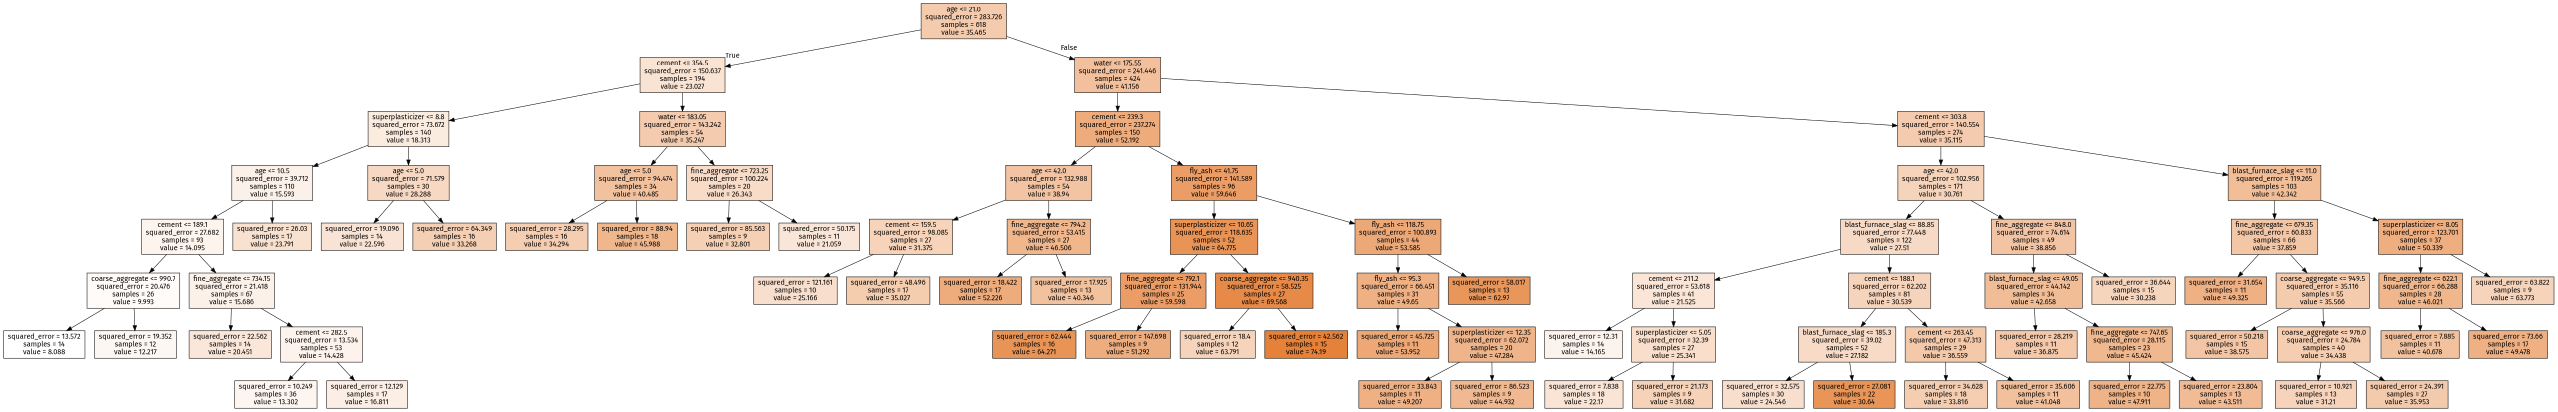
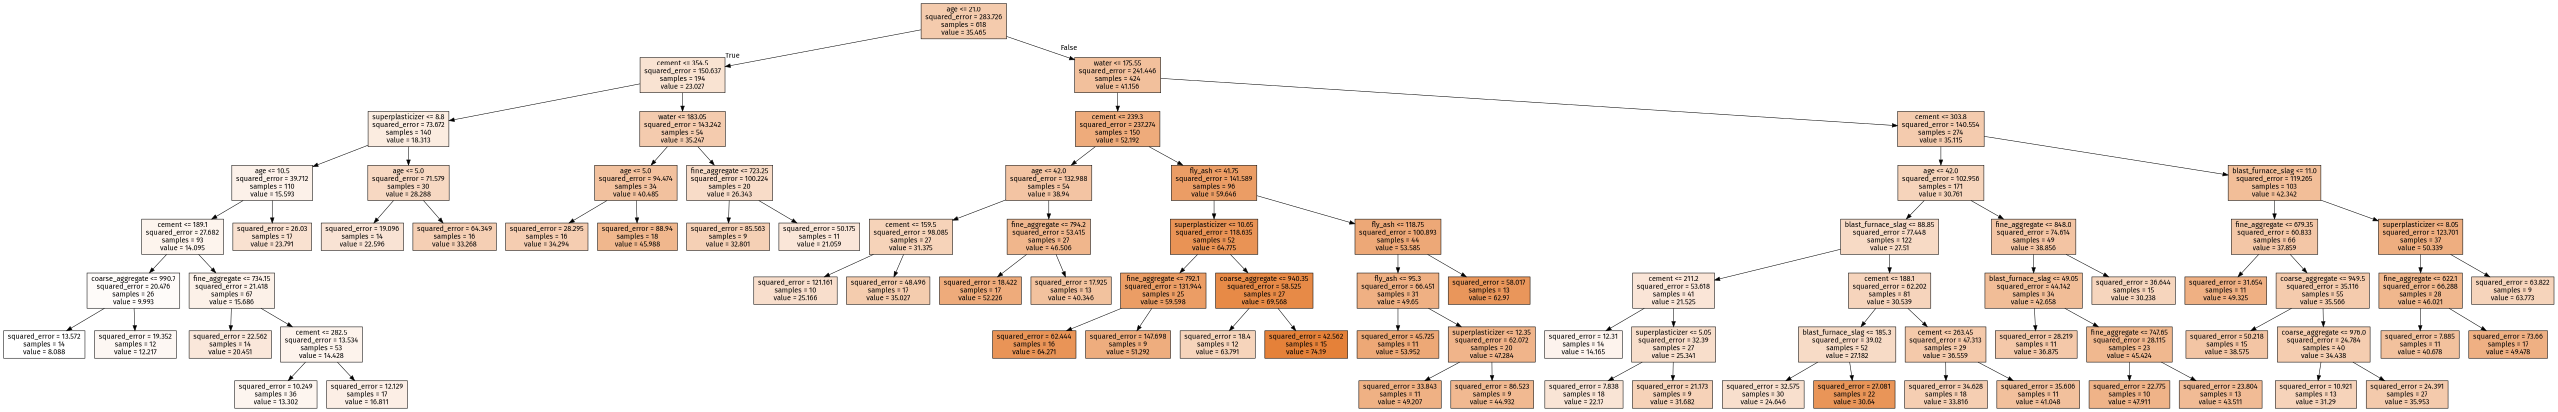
(1763, 394) -> (1763, 394)
(2316, 394) -> (2316, 394)
